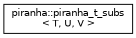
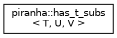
(68, 19) -> (59, 19)
